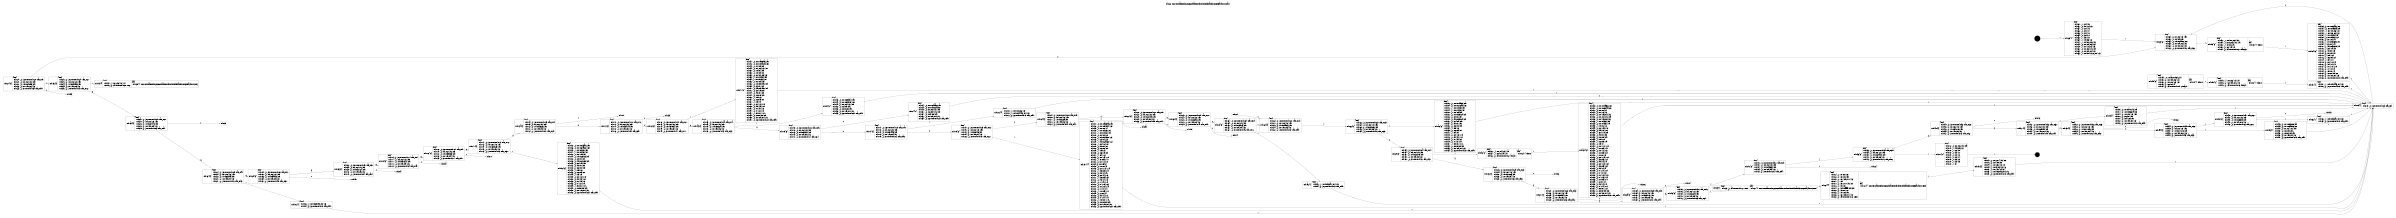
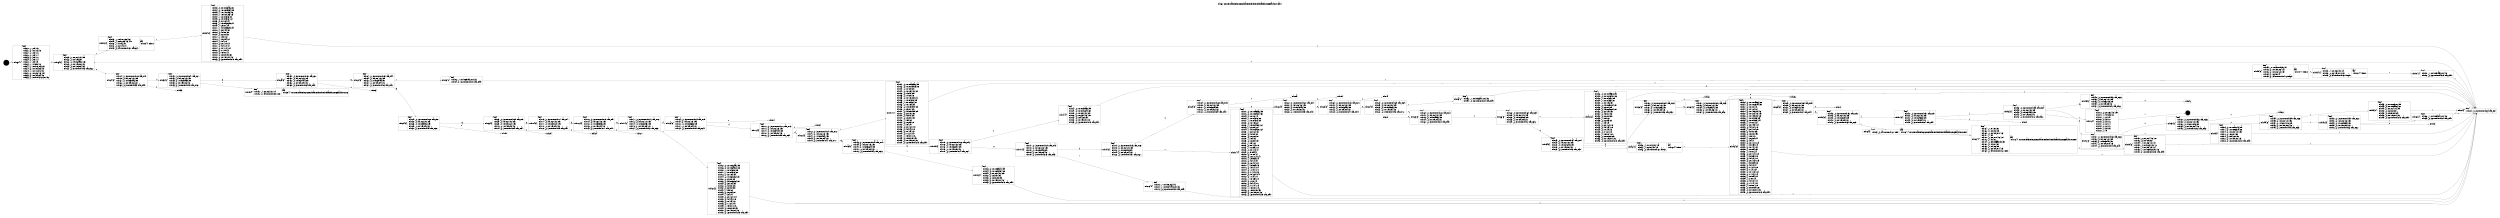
(1090, 58) -> (100, 71)
(1994, 129) -> (2069, 115)
